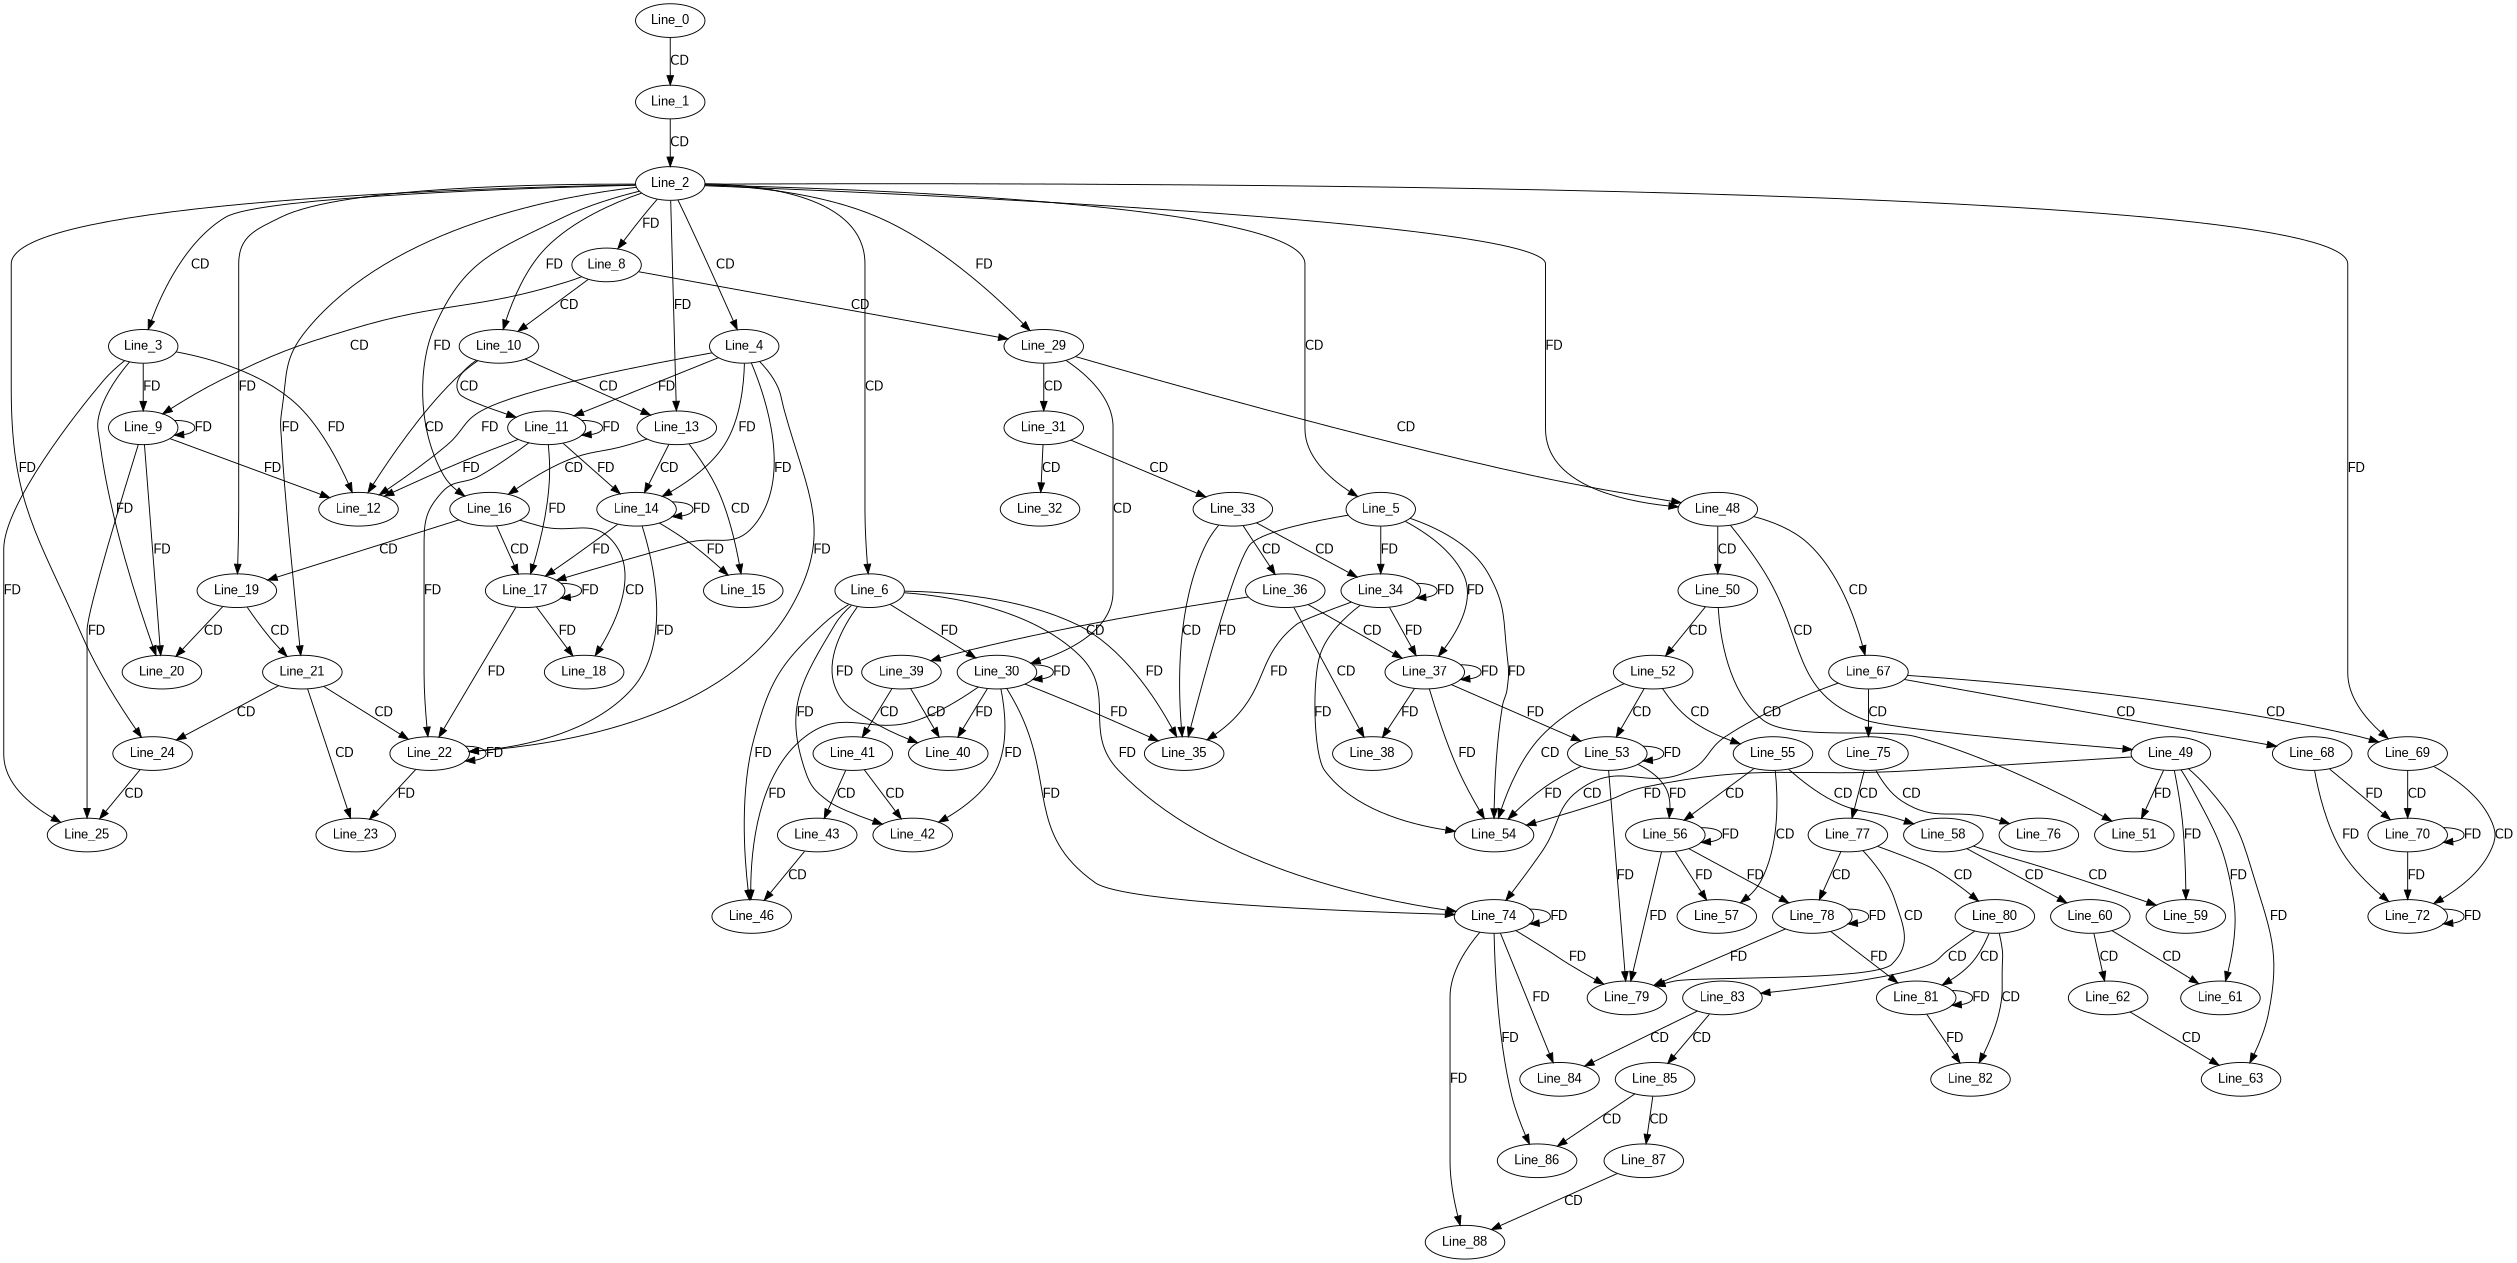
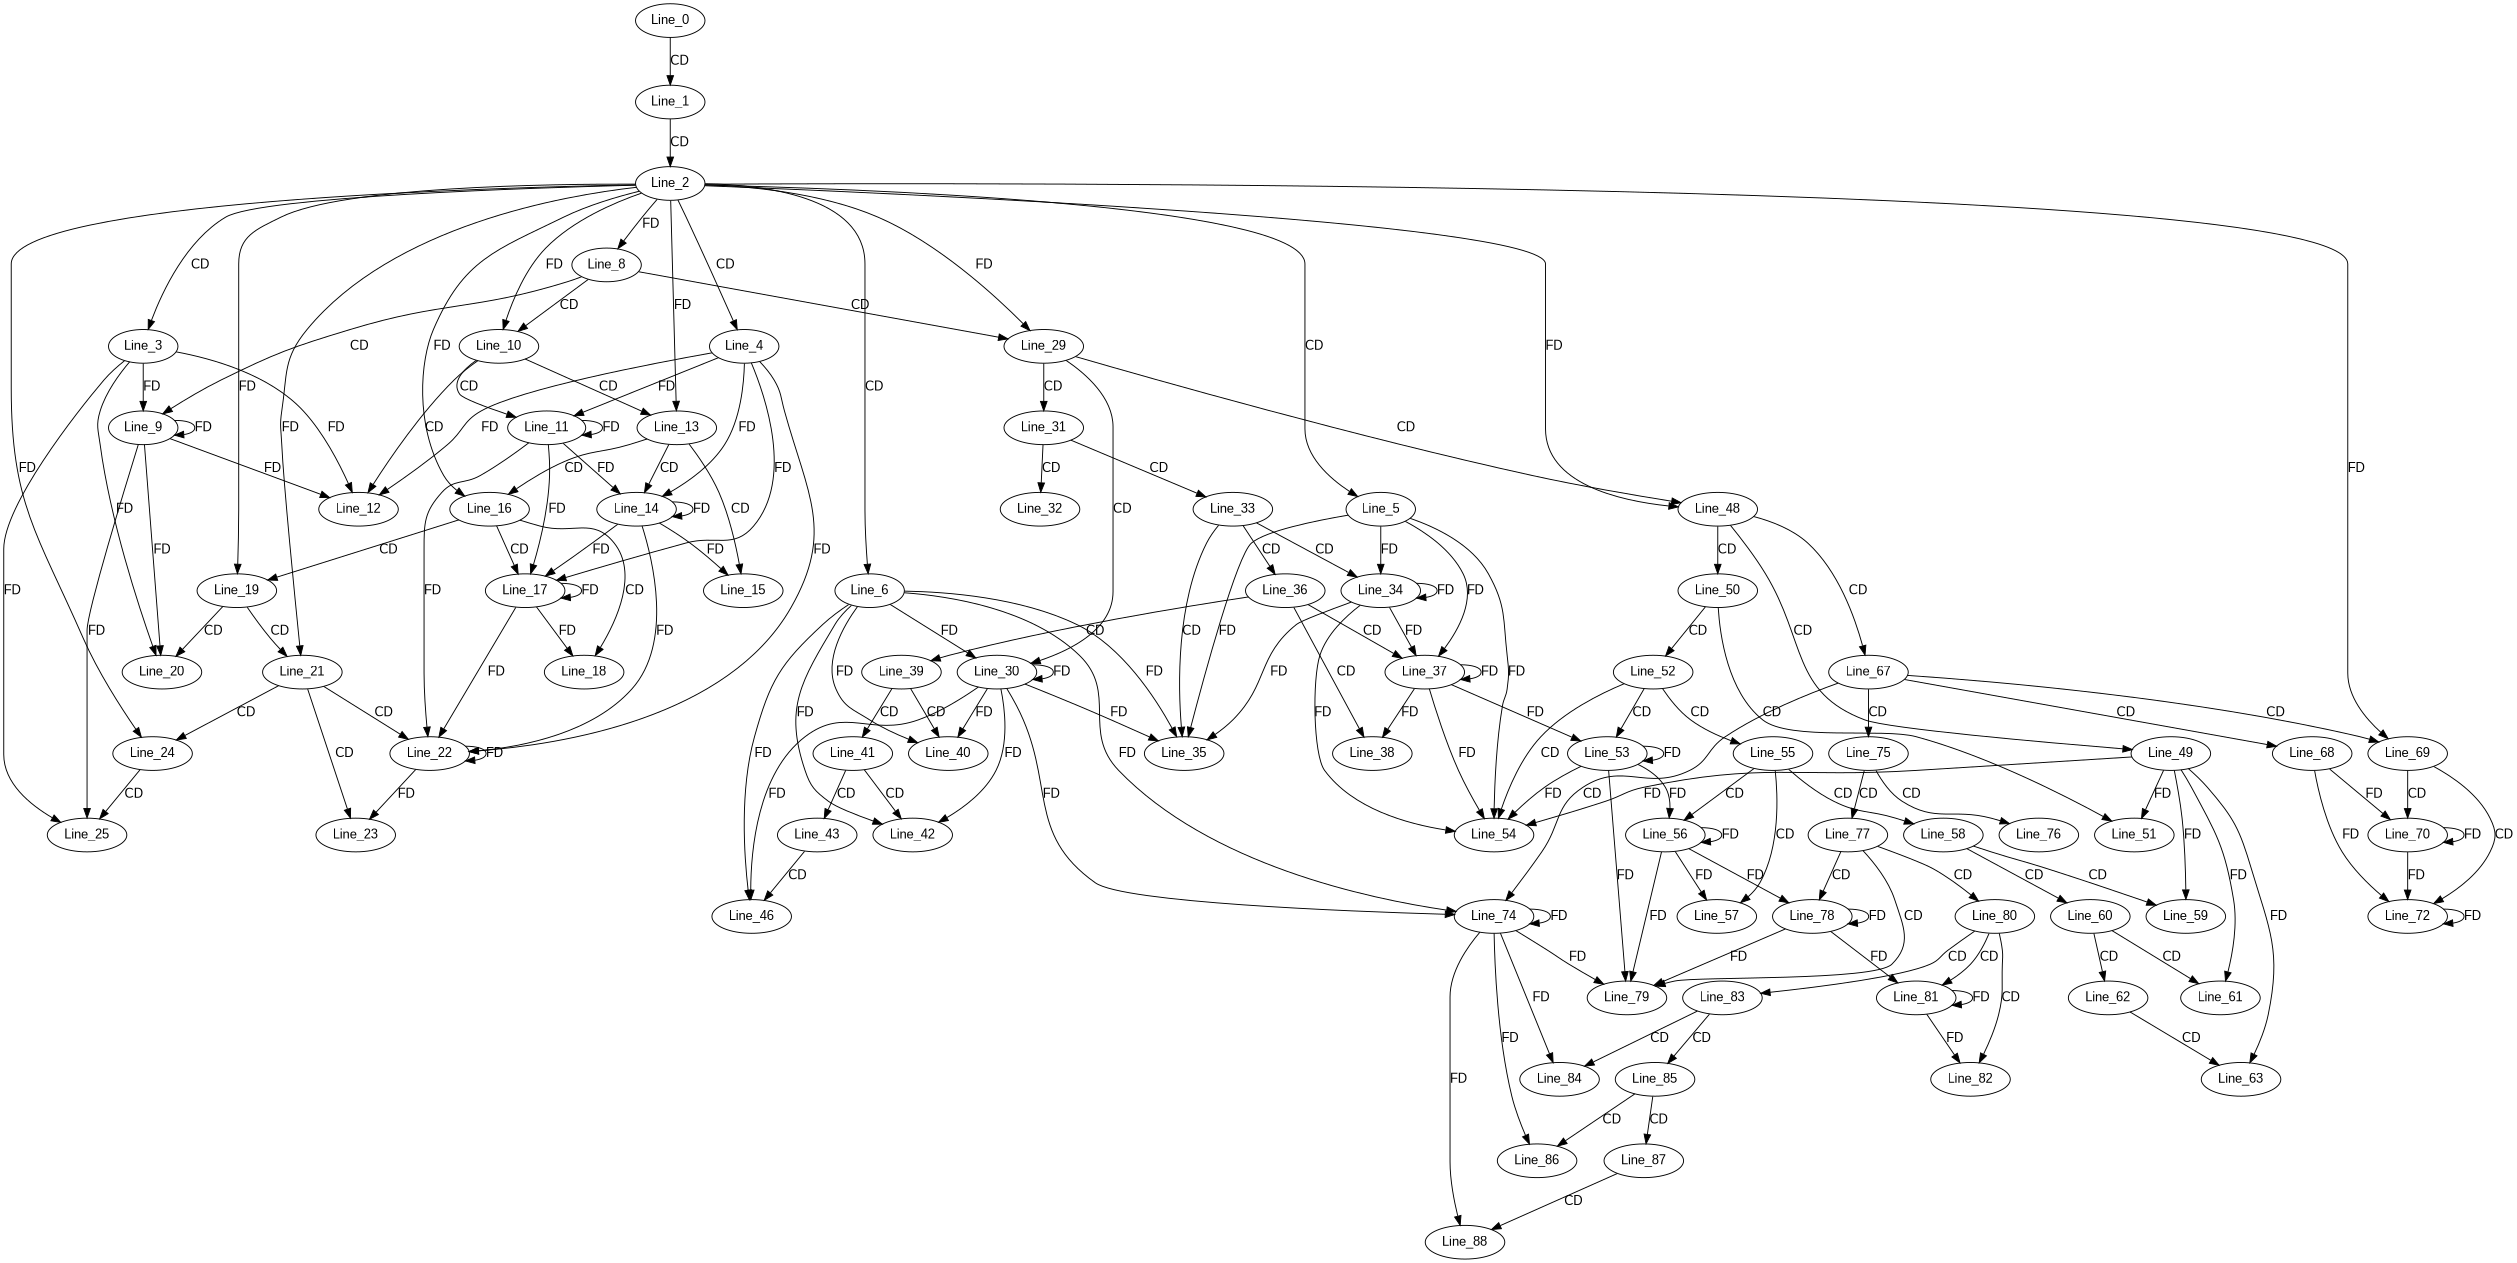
(455, 465) -> none
